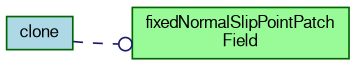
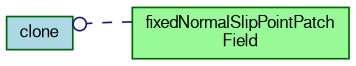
(96, 43) -> (109, 22)
